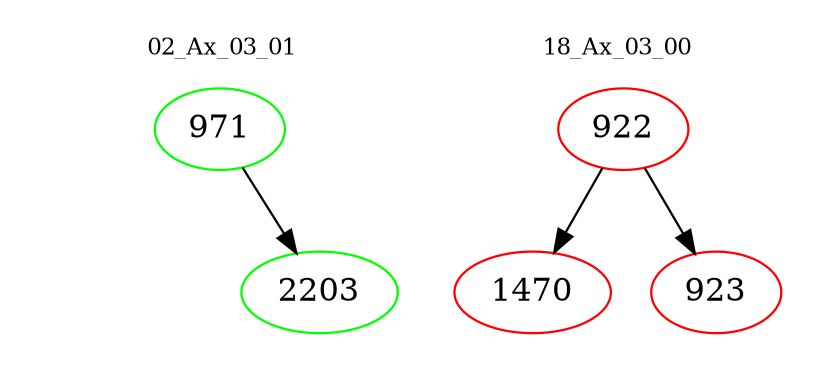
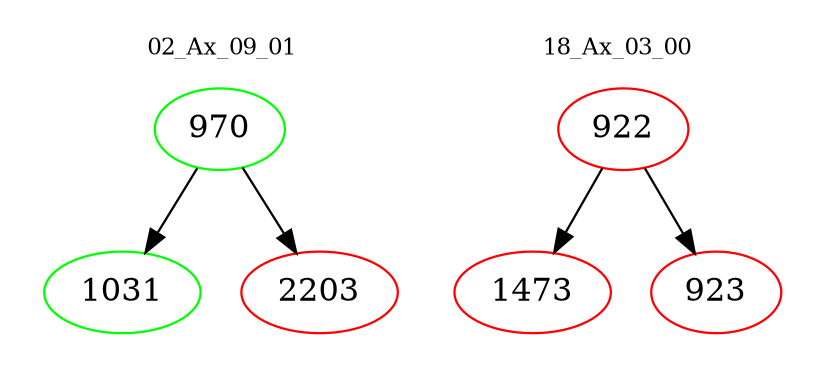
(222, 49) -> (222, 49)
(220, 129) -> (220, 129)
none -> (122, 292)
(320, 292) -> (320, 292)
(533, 292) -> (533, 292)
